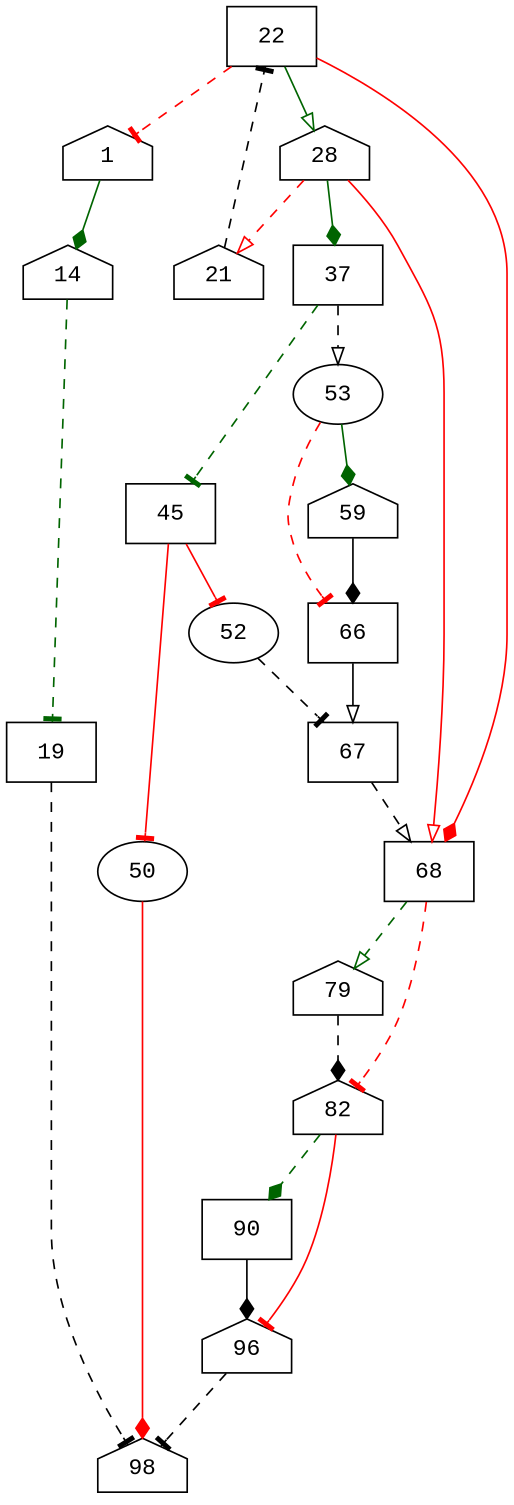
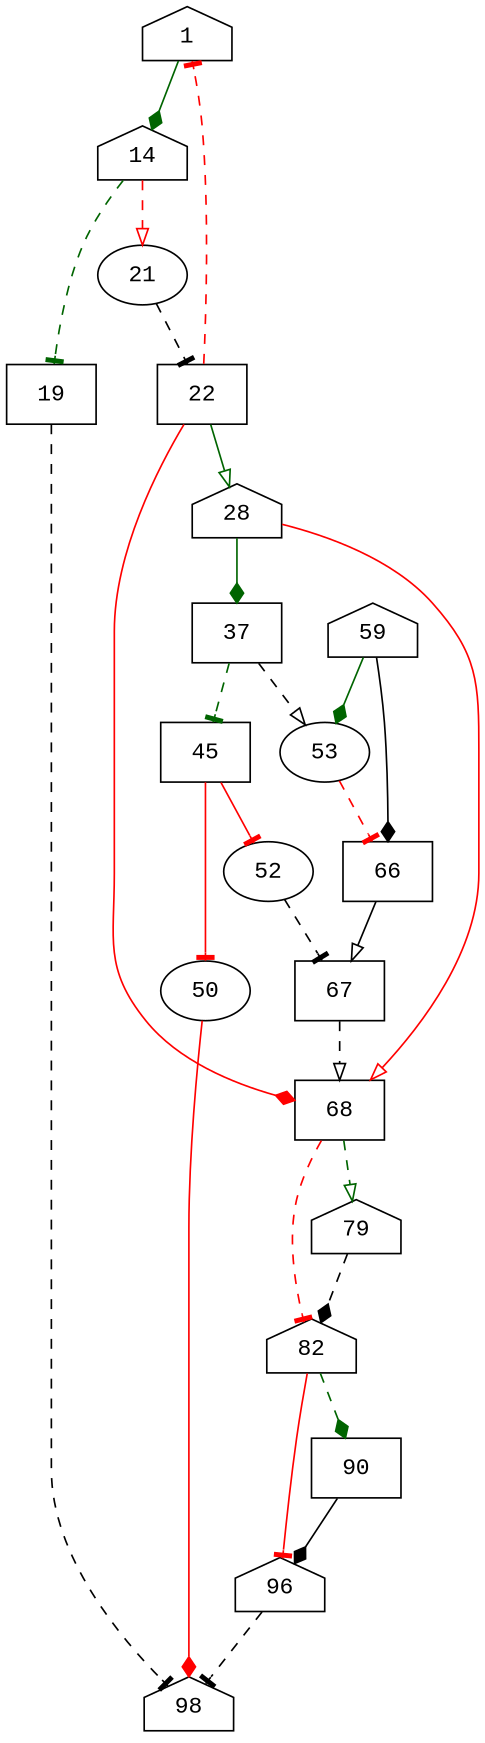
(276, 210) -> (142, 204)
(219, 275) -> (142, 275)
(344, 445) -> (354, 681)
